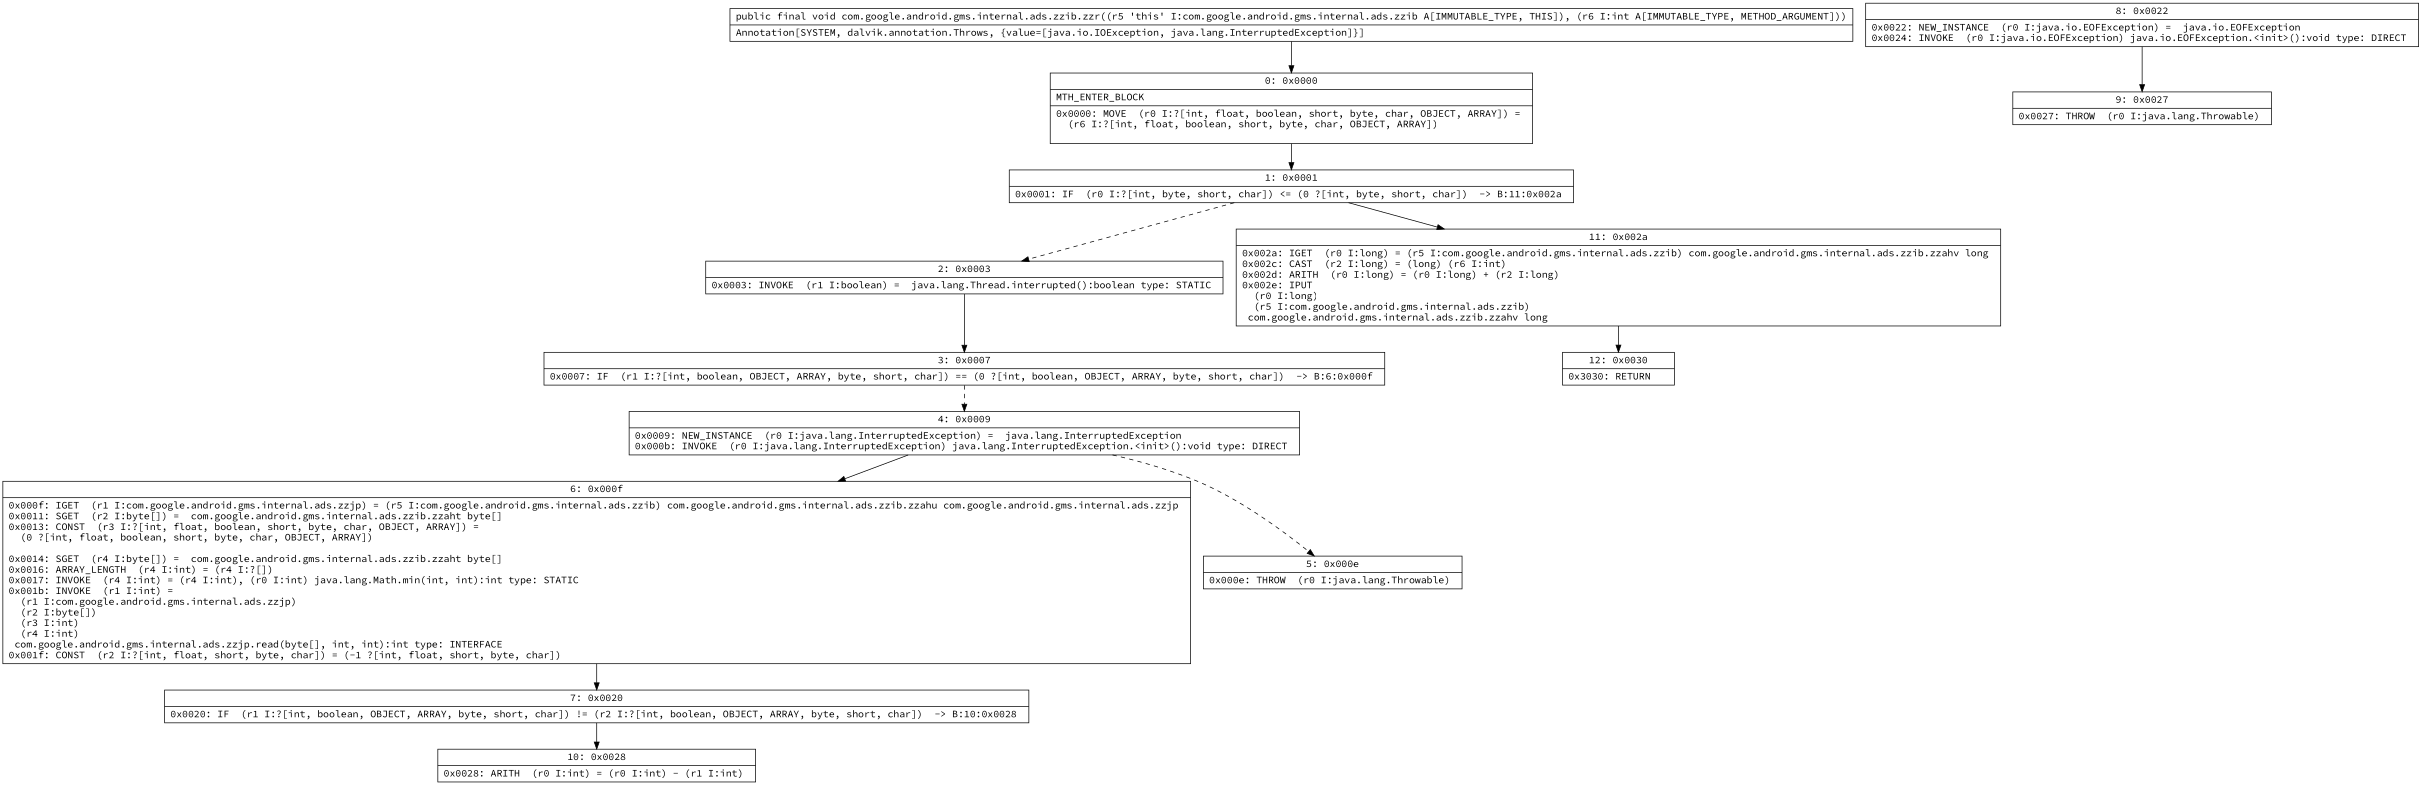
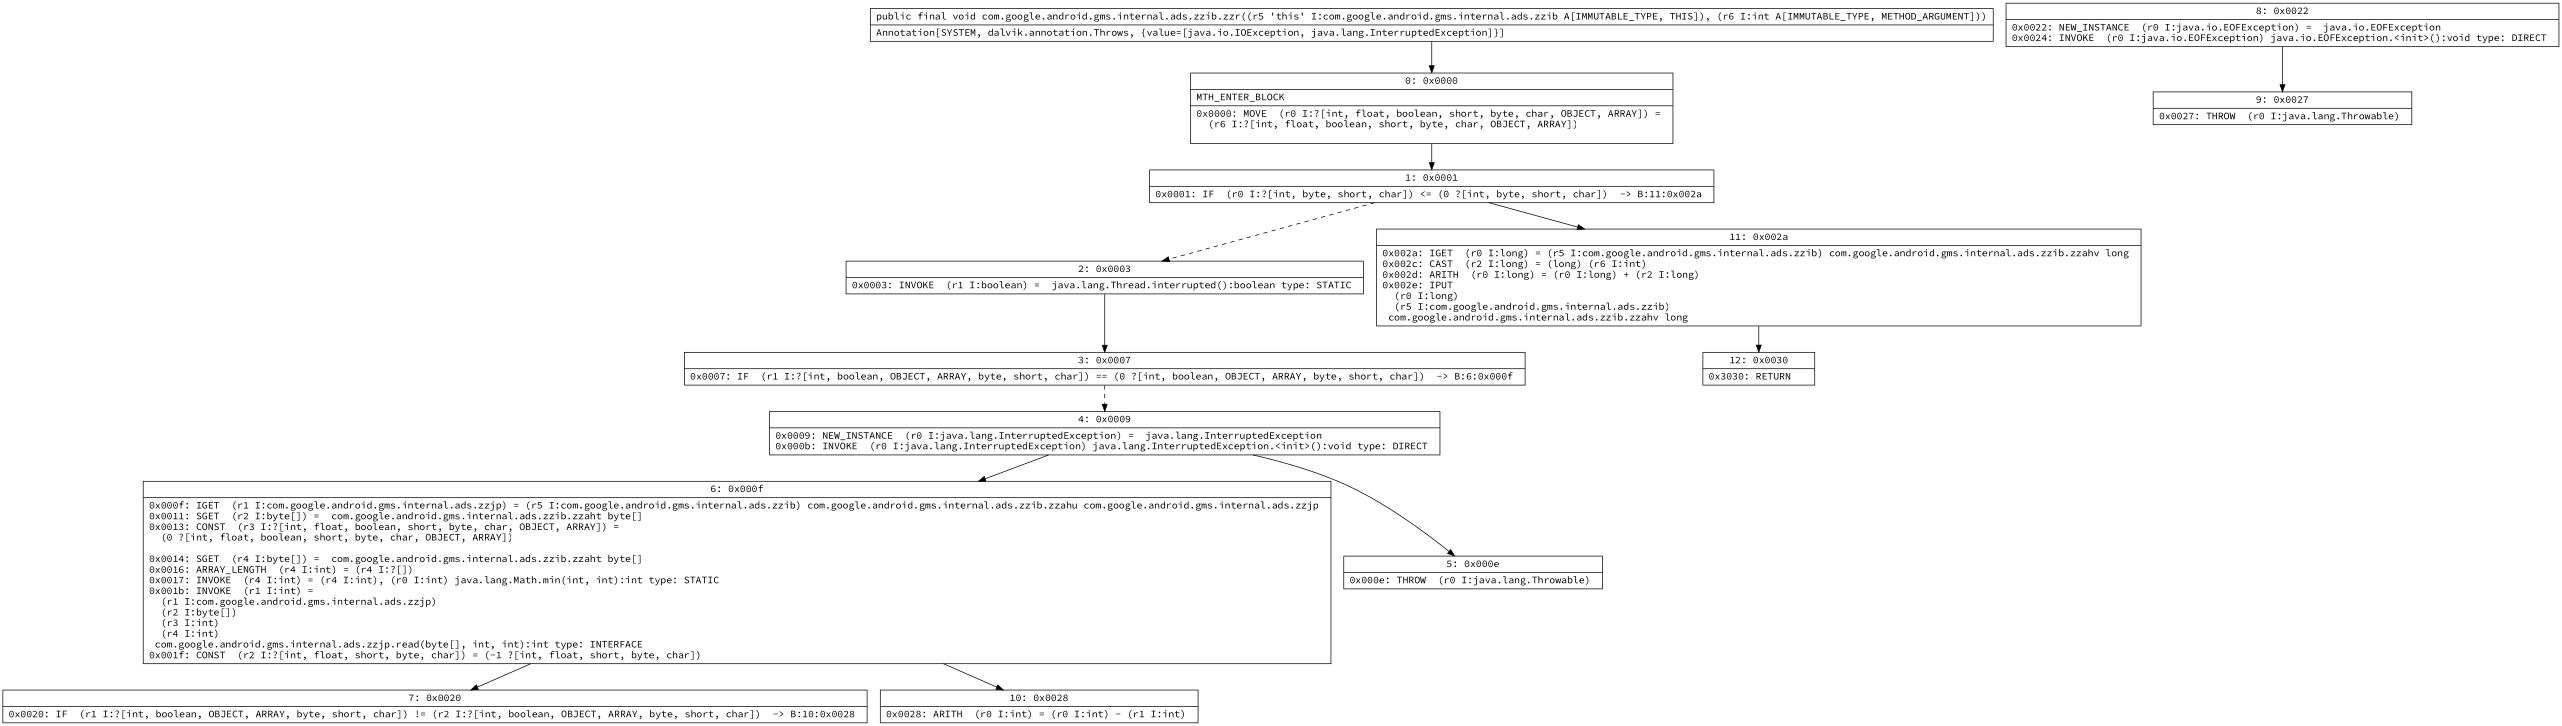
(1217, 490) -> (1357, 490)
(597, 732) -> (970, 675)
